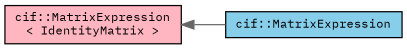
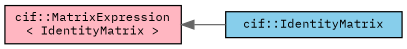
(314, 25) -> (314, 25)
